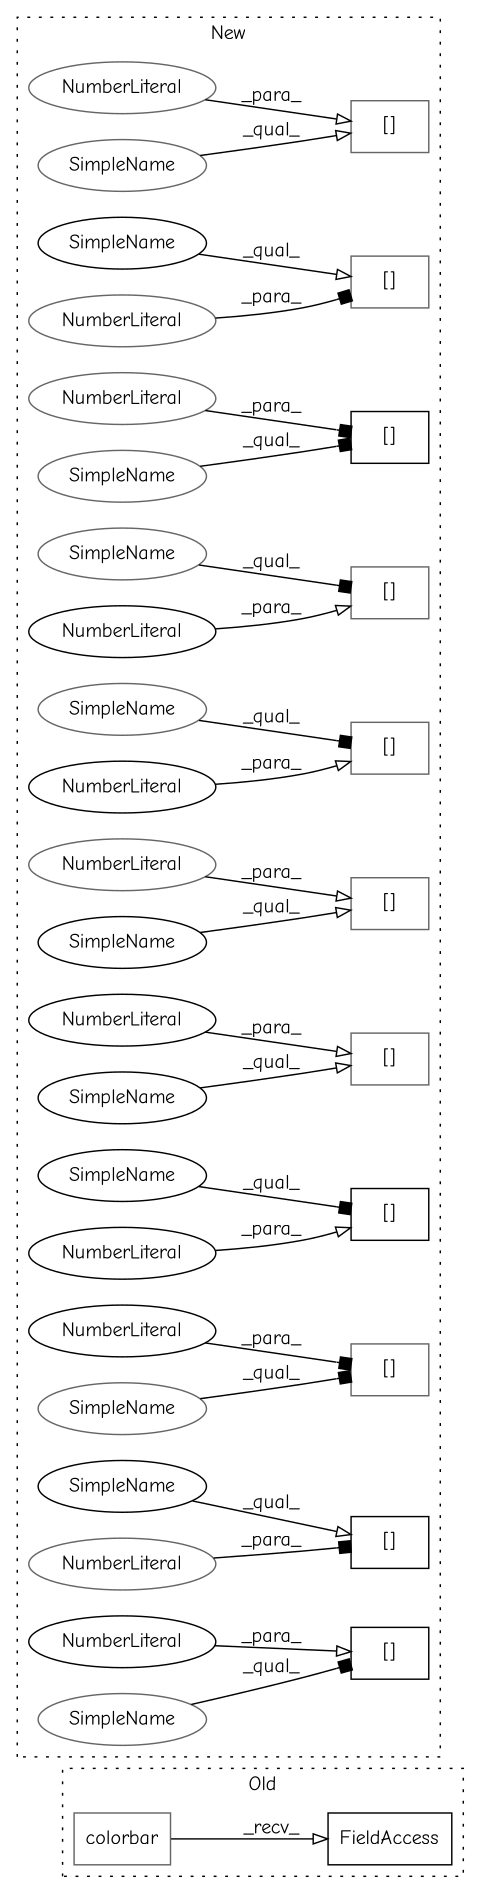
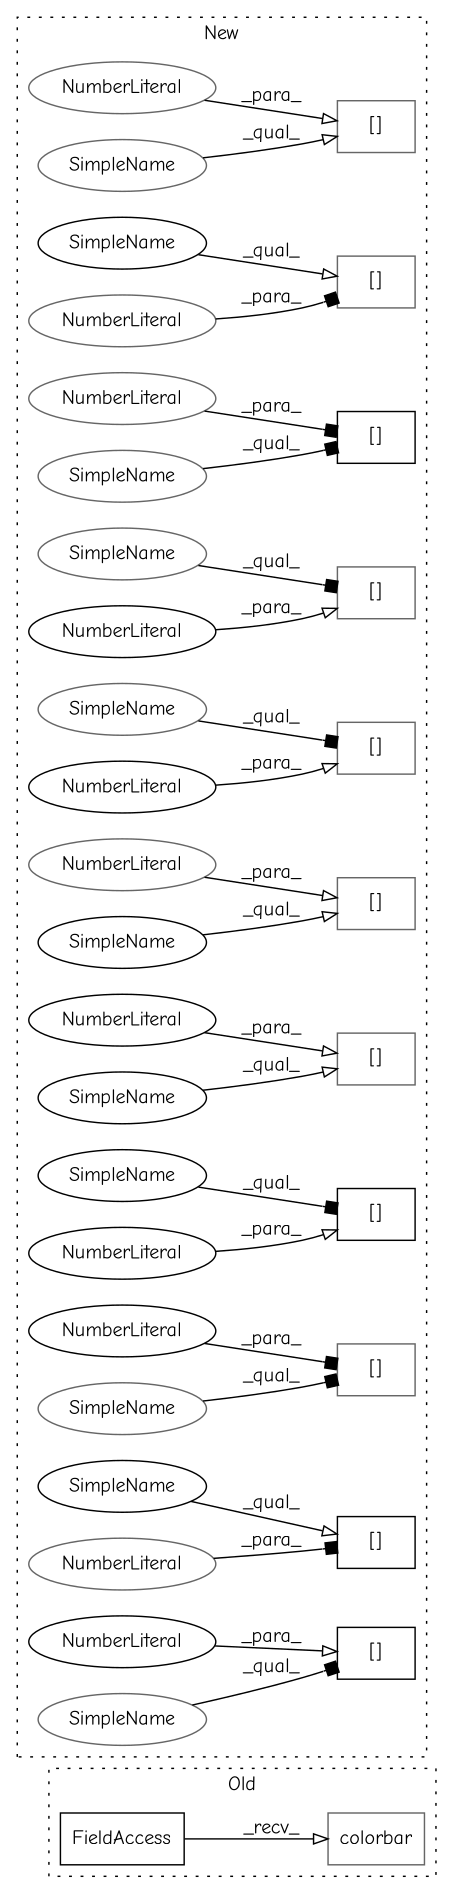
(242, 1839) -> (249, 1839)
